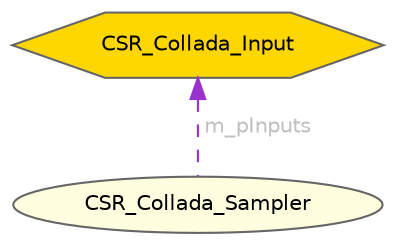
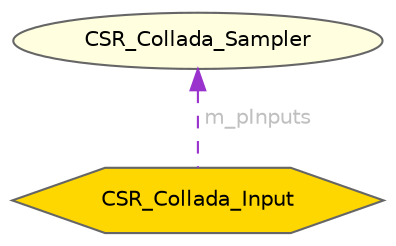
(198, 138) -> (198, 129)
